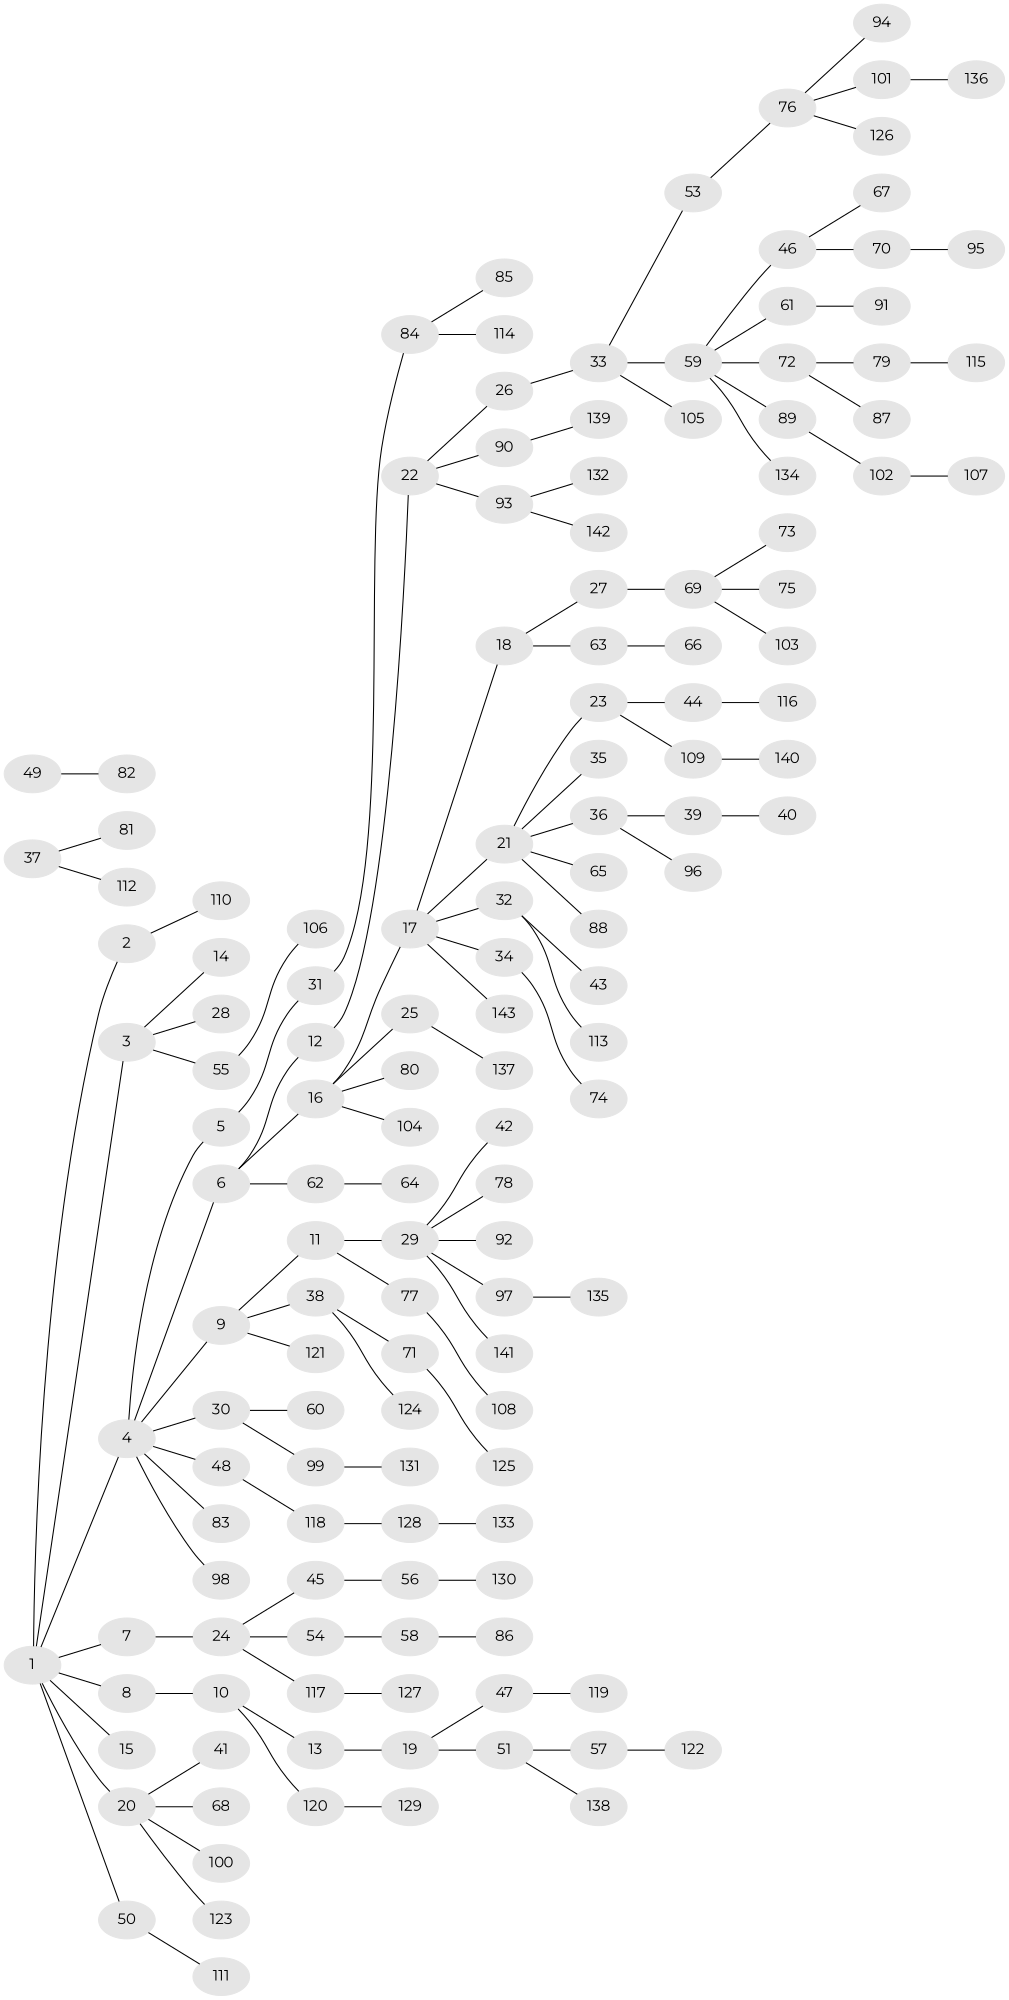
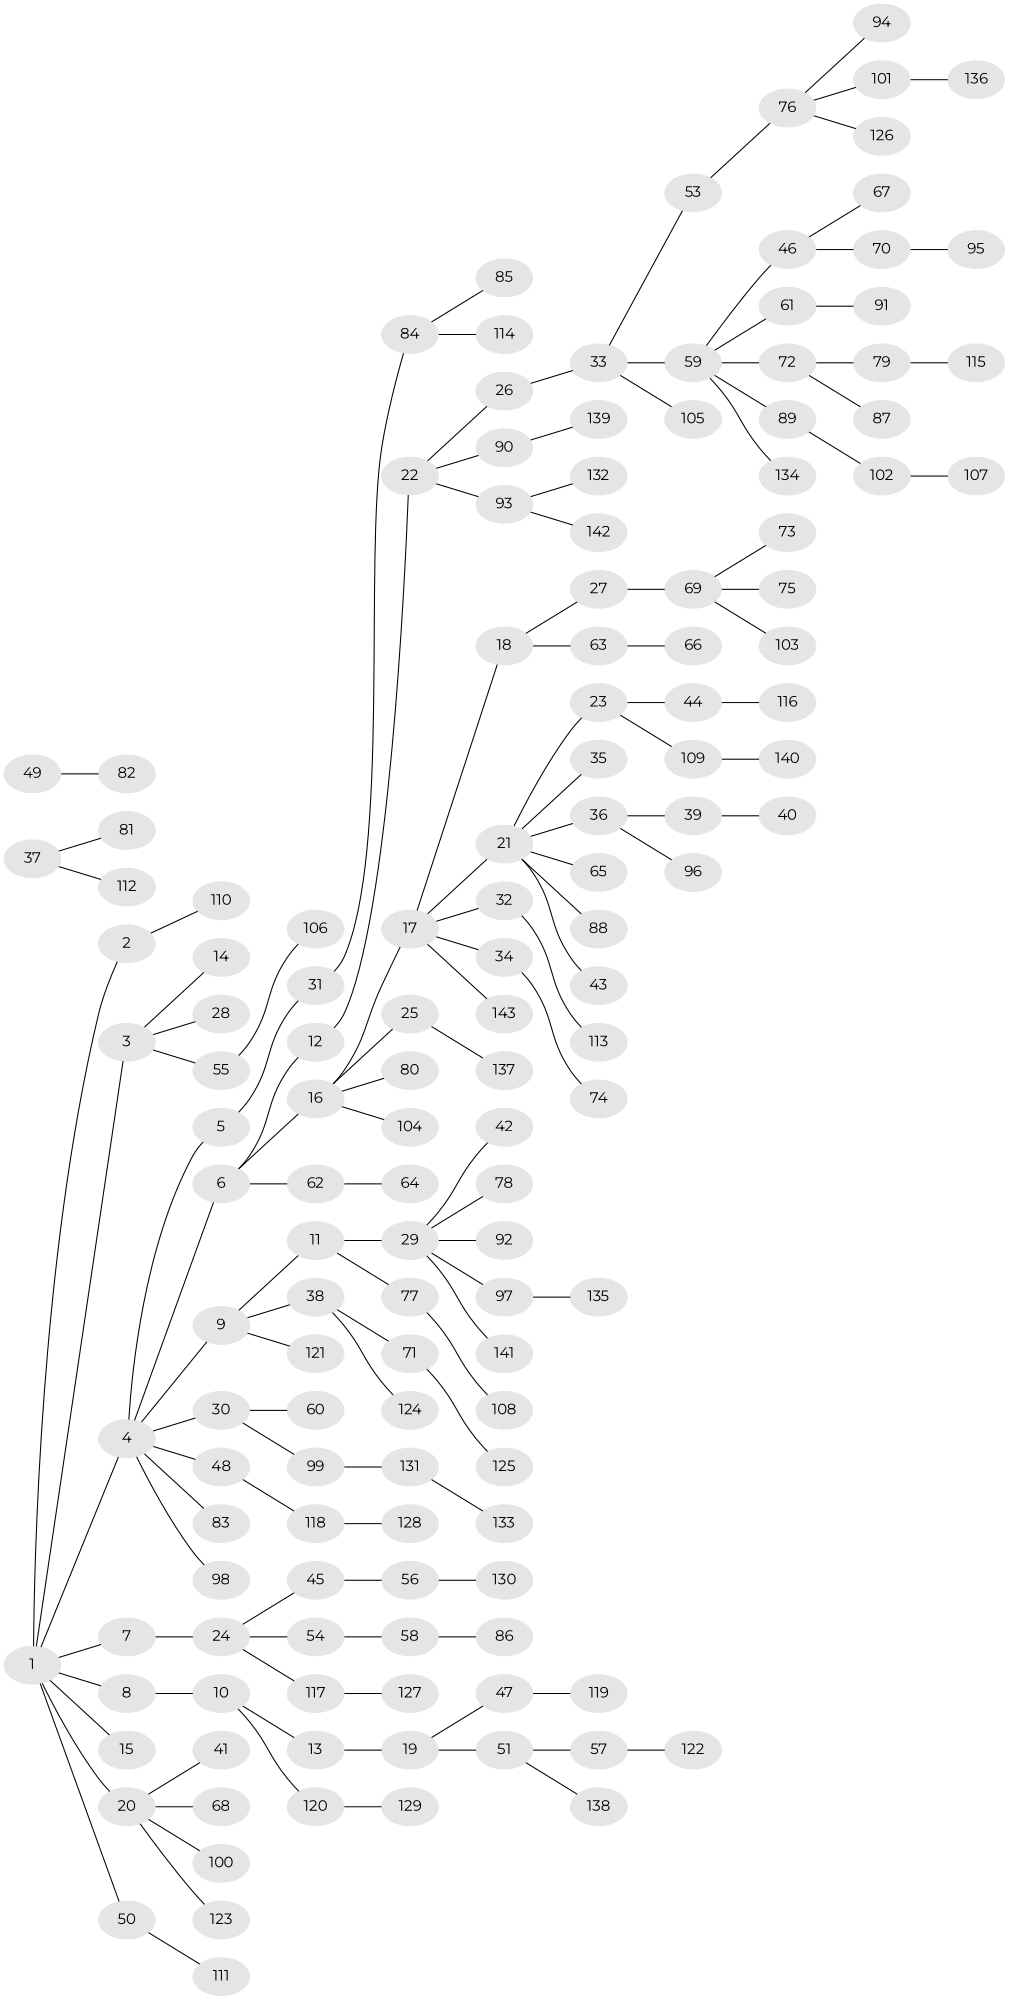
(552, 943) -> (552, 915)
(457, 1524) -> (457, 1495)
